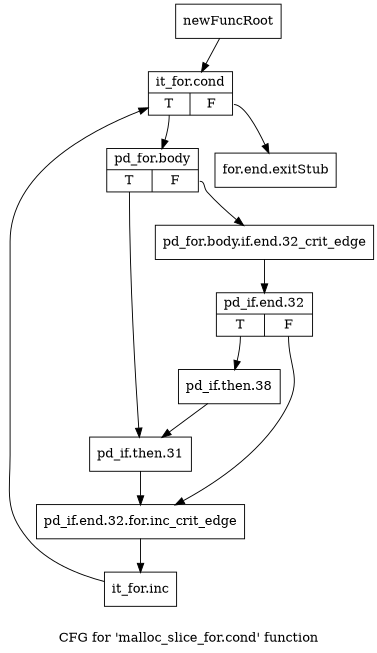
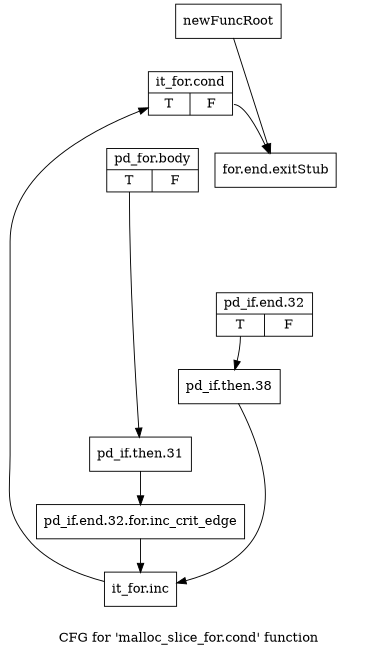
(213, 51) -> (250, 91)
(168, 128) -> none
(264, 242) -> none
(189, 418) -> (264, 510)
(268, 436) -> none
